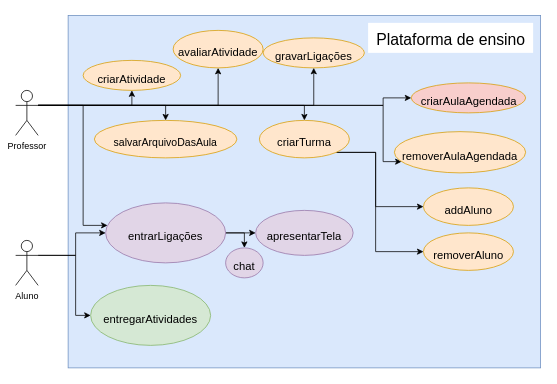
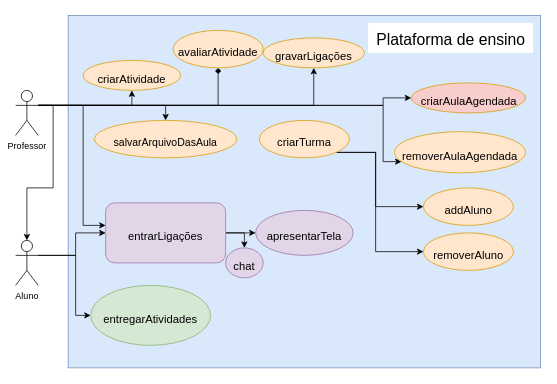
(218, 74) -> (218, 75)
(304, 112) -> (53, 188)
(165, 233) -> (165, 233)
